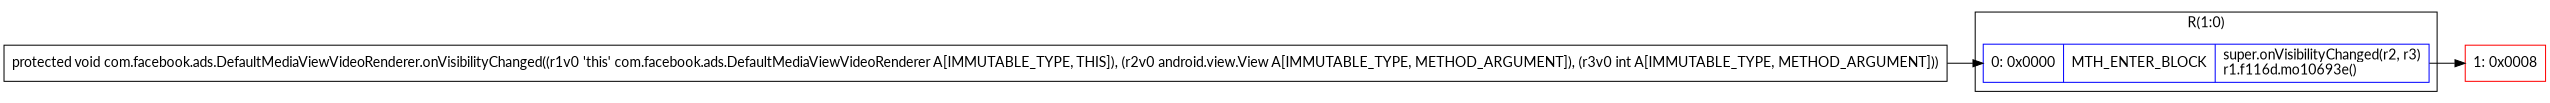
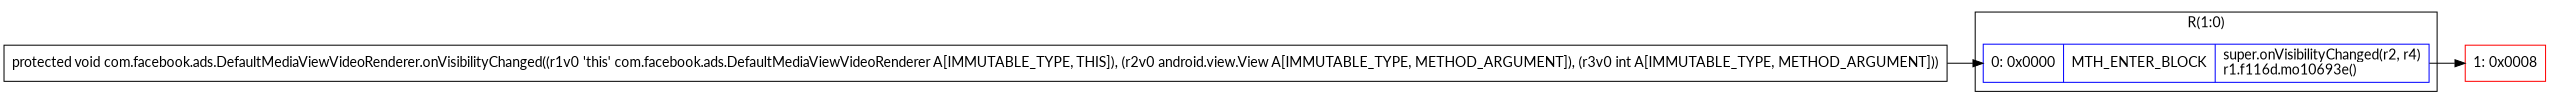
(2322, 55) -> (2322, 55)
